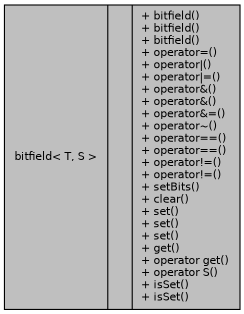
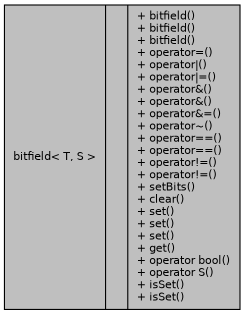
(185, 261) -> (184, 261)
